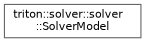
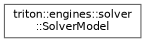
(73, 21) -> (73, 21)
